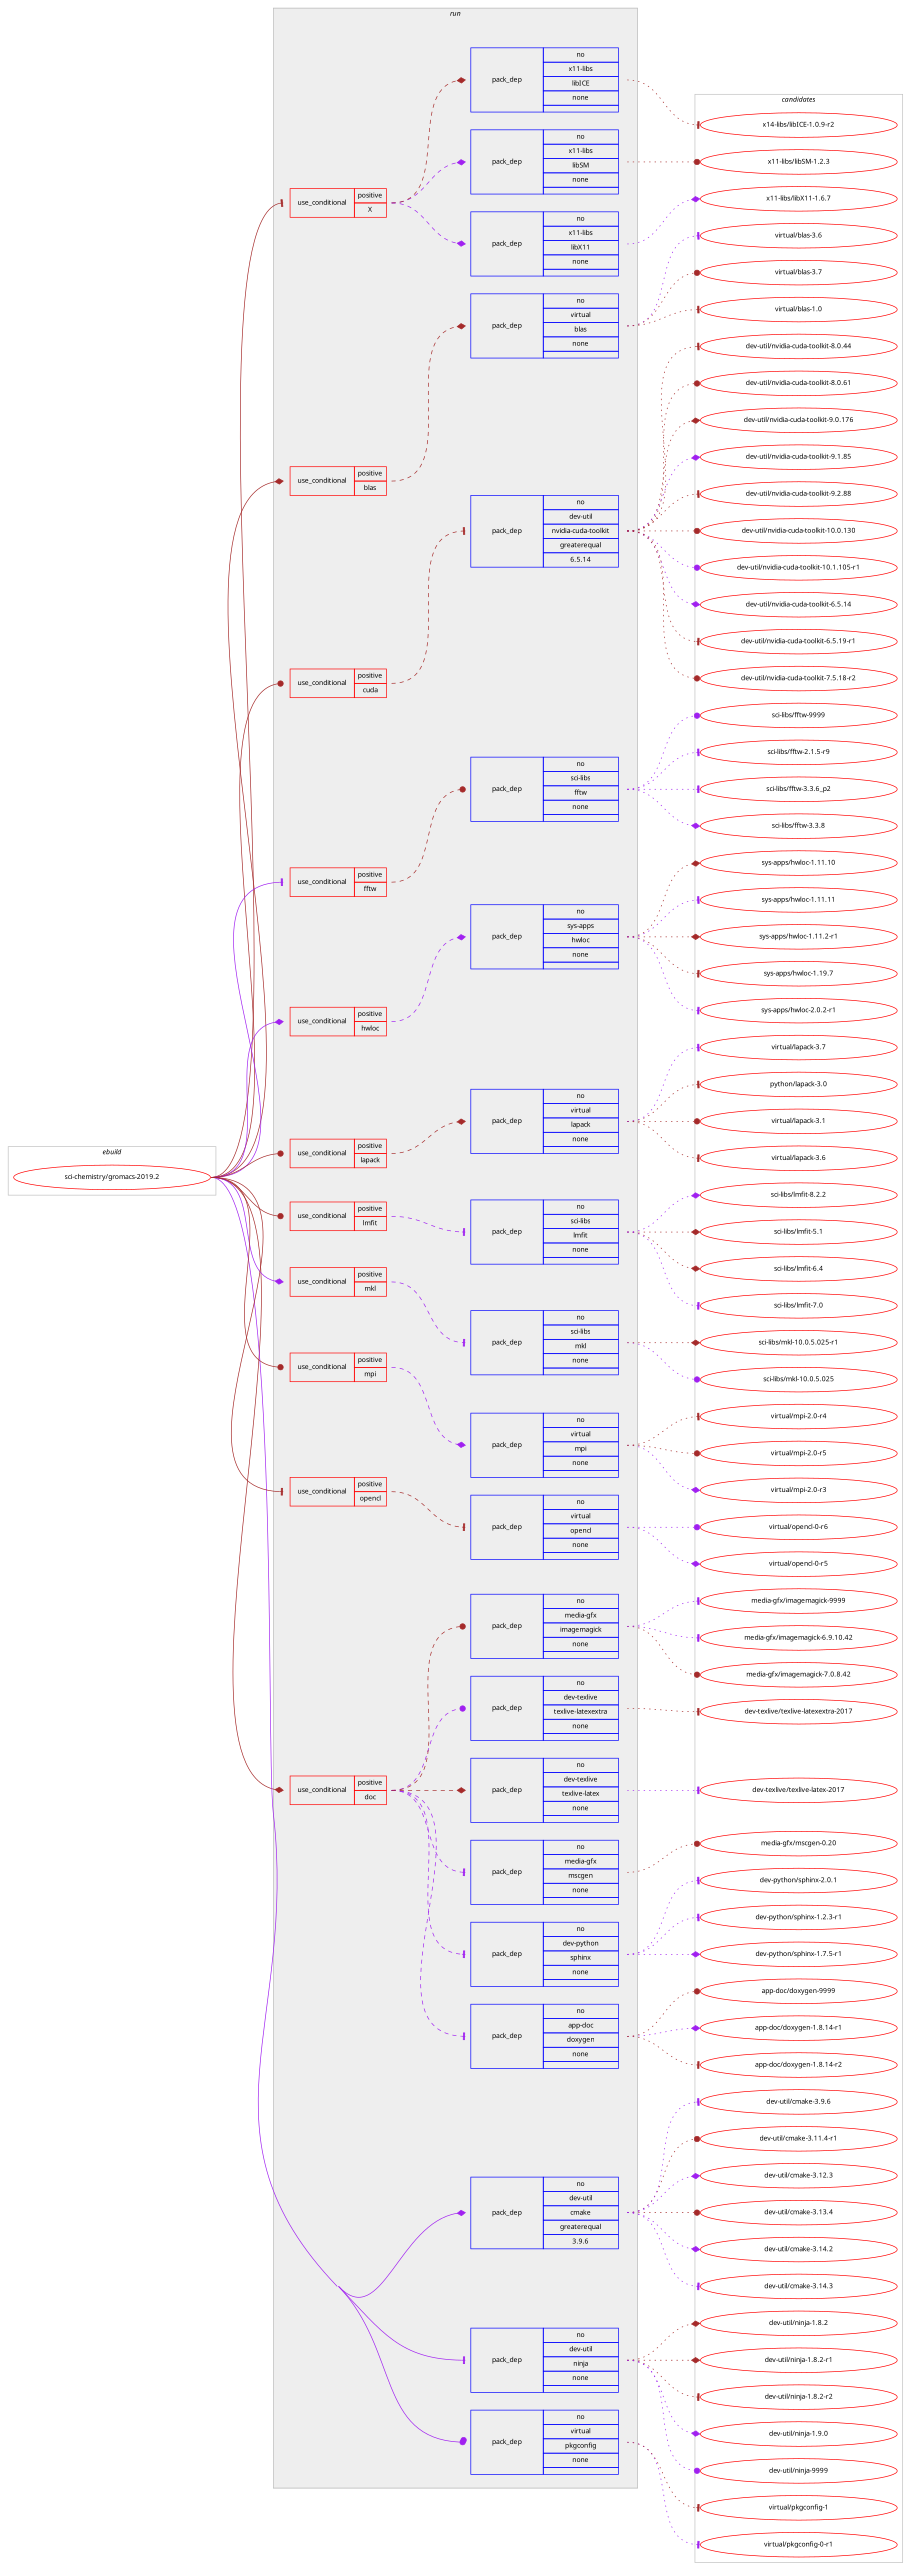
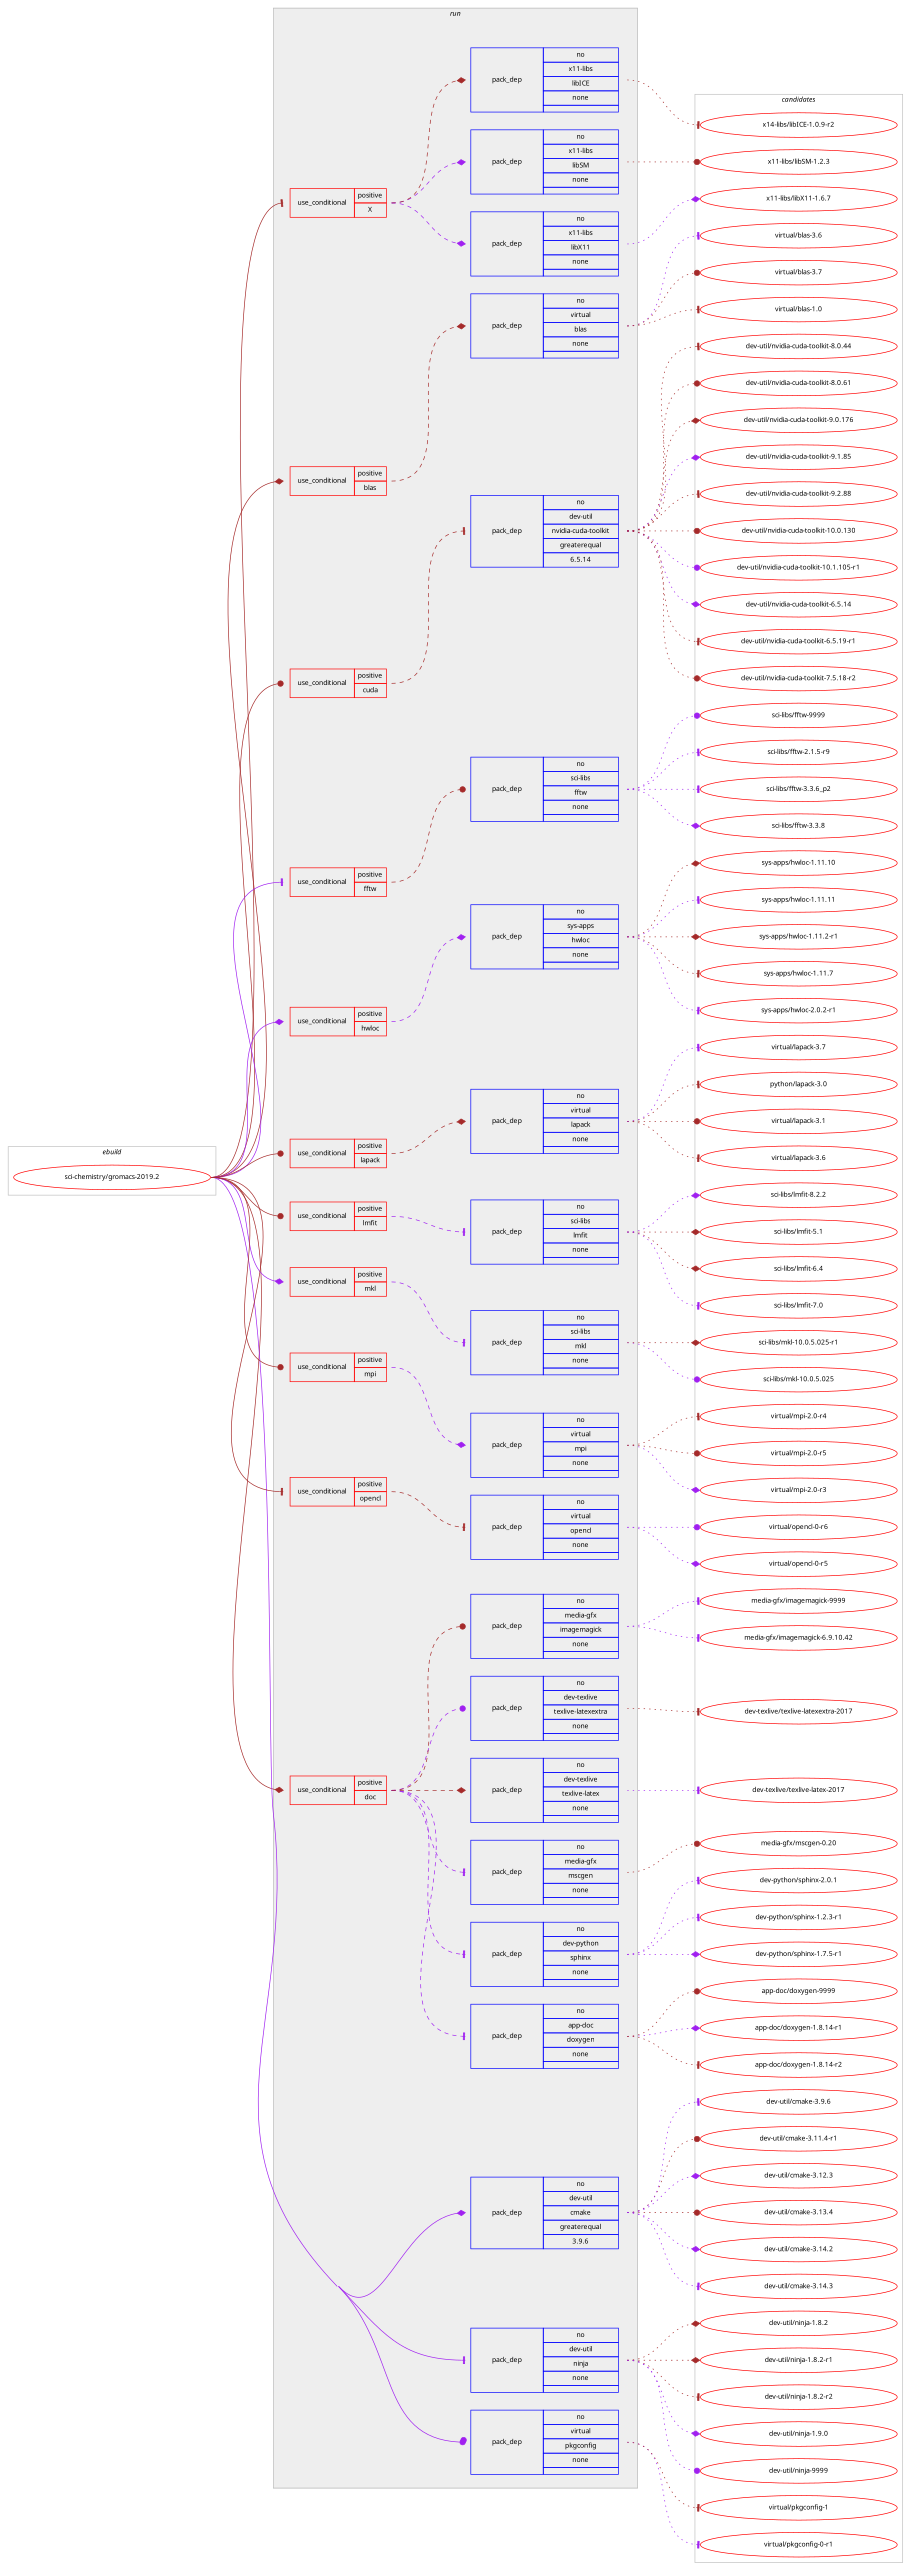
(799, 974) -> (799, 974)
(799, 1675) -> none
